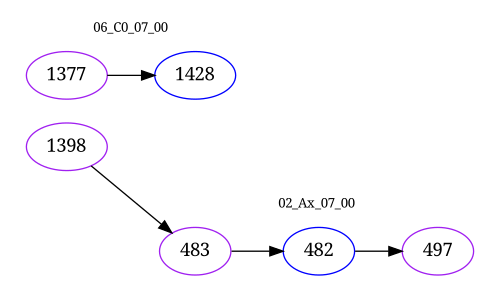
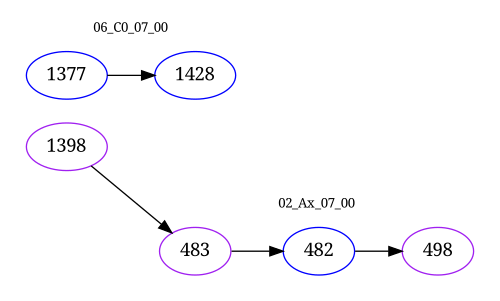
(67, 75) -> (67, 75)
(438, 251) -> (438, 251)
